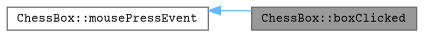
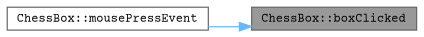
(236, 11) -> (224, 27)
